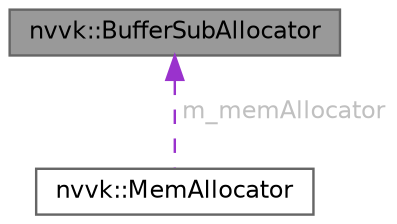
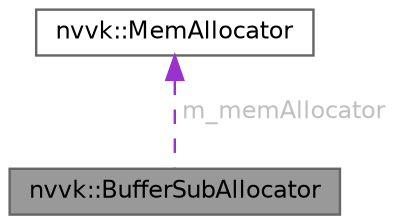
(175, 124) -> (175, 124)
